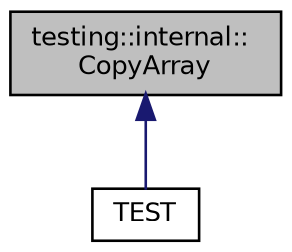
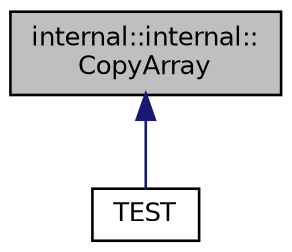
(146, 53) -> (146, 53)
